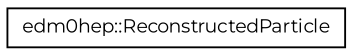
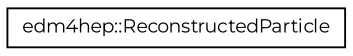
(176, 28) -> (176, 28)
